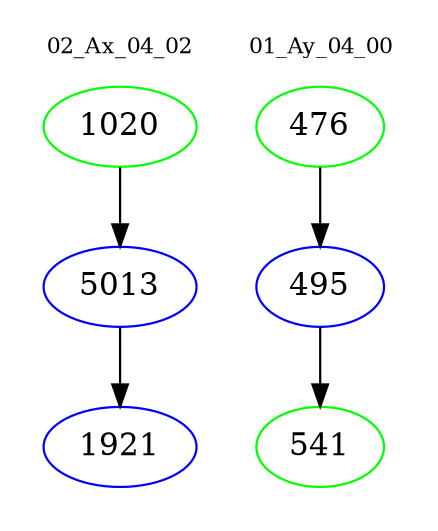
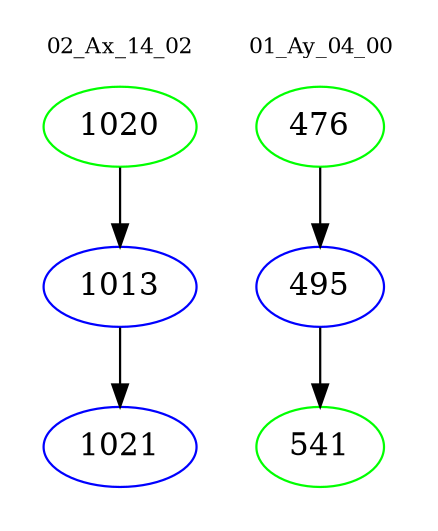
(120, 48) -> (120, 48)
(120, 287) -> (120, 287)
(120, 447) -> (120, 447)
